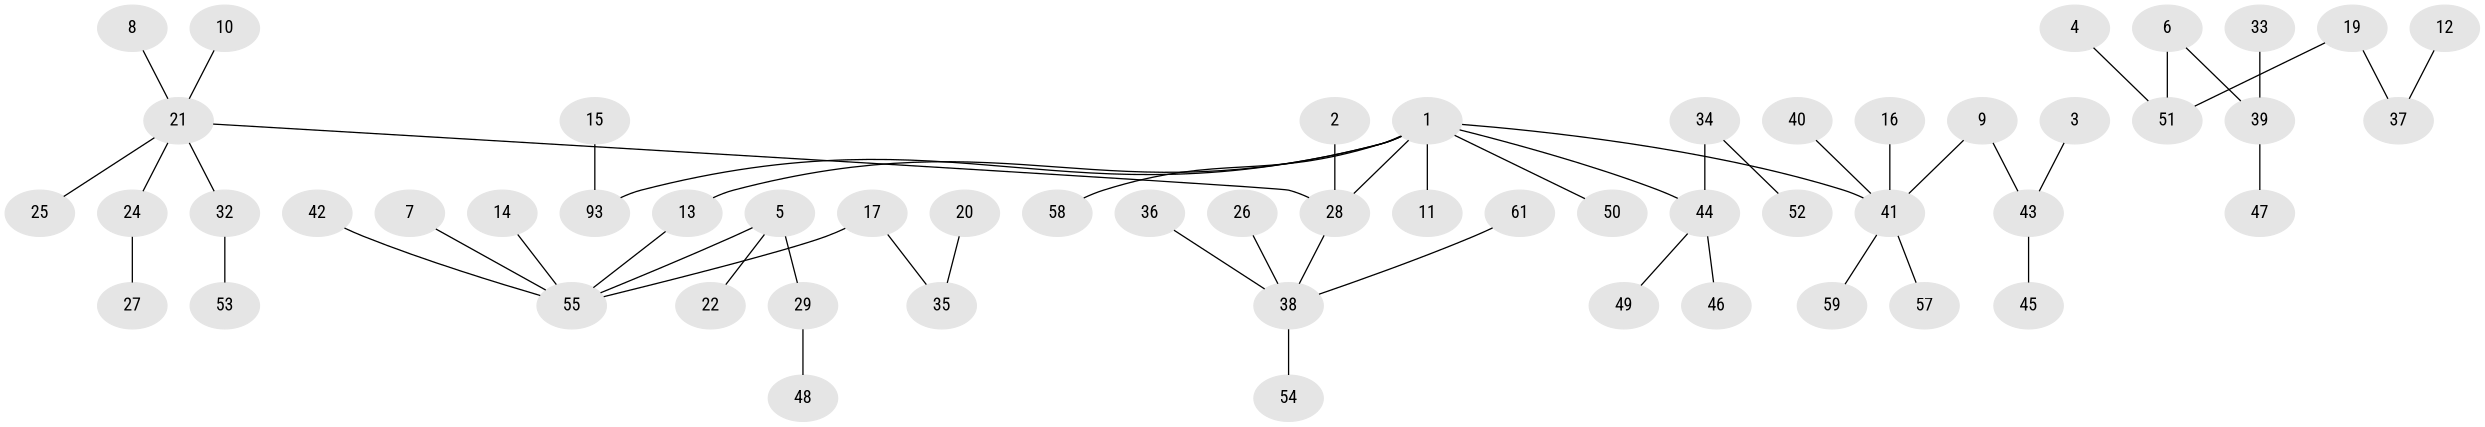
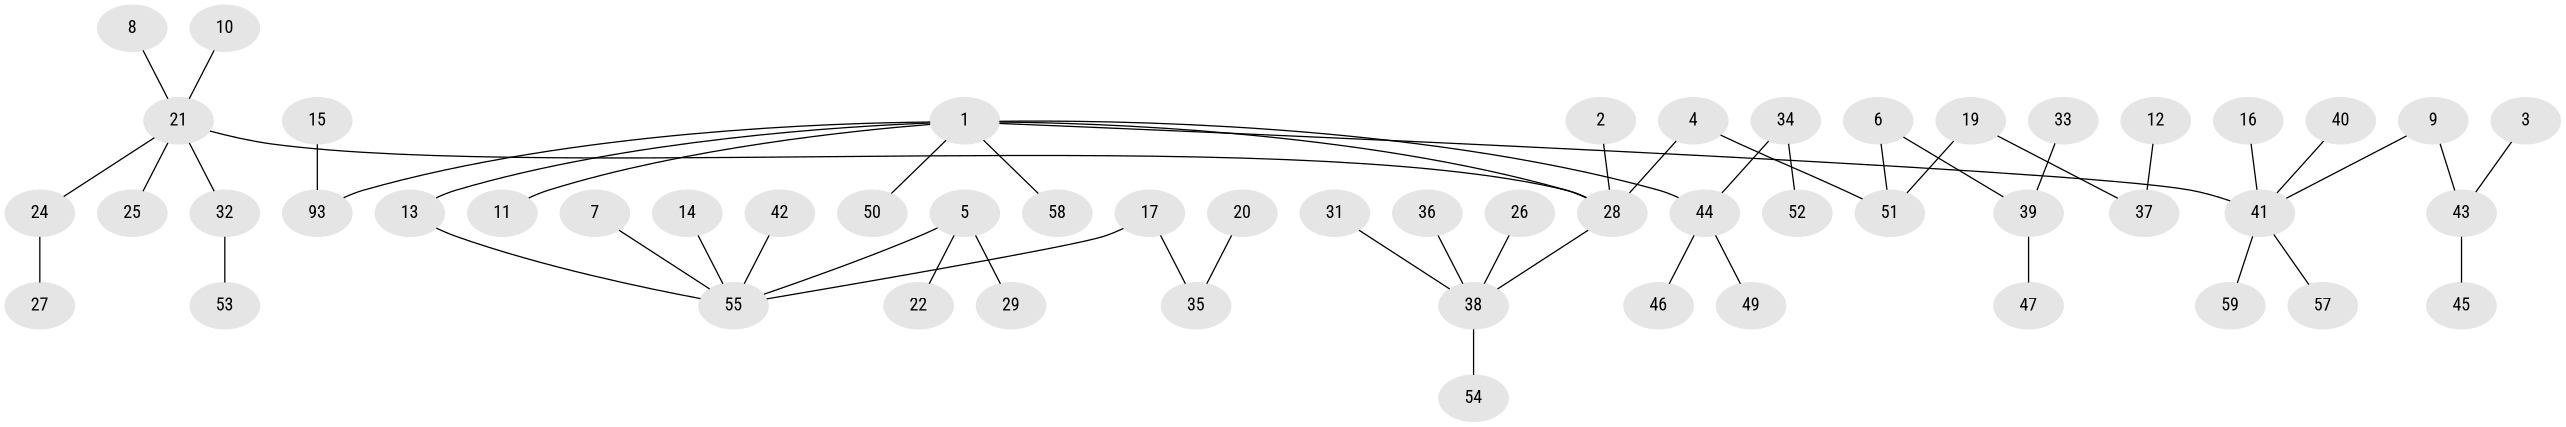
none -> (1653, 167)
(1520, 213) -> (1335, 213)
(803, 398) -> none
